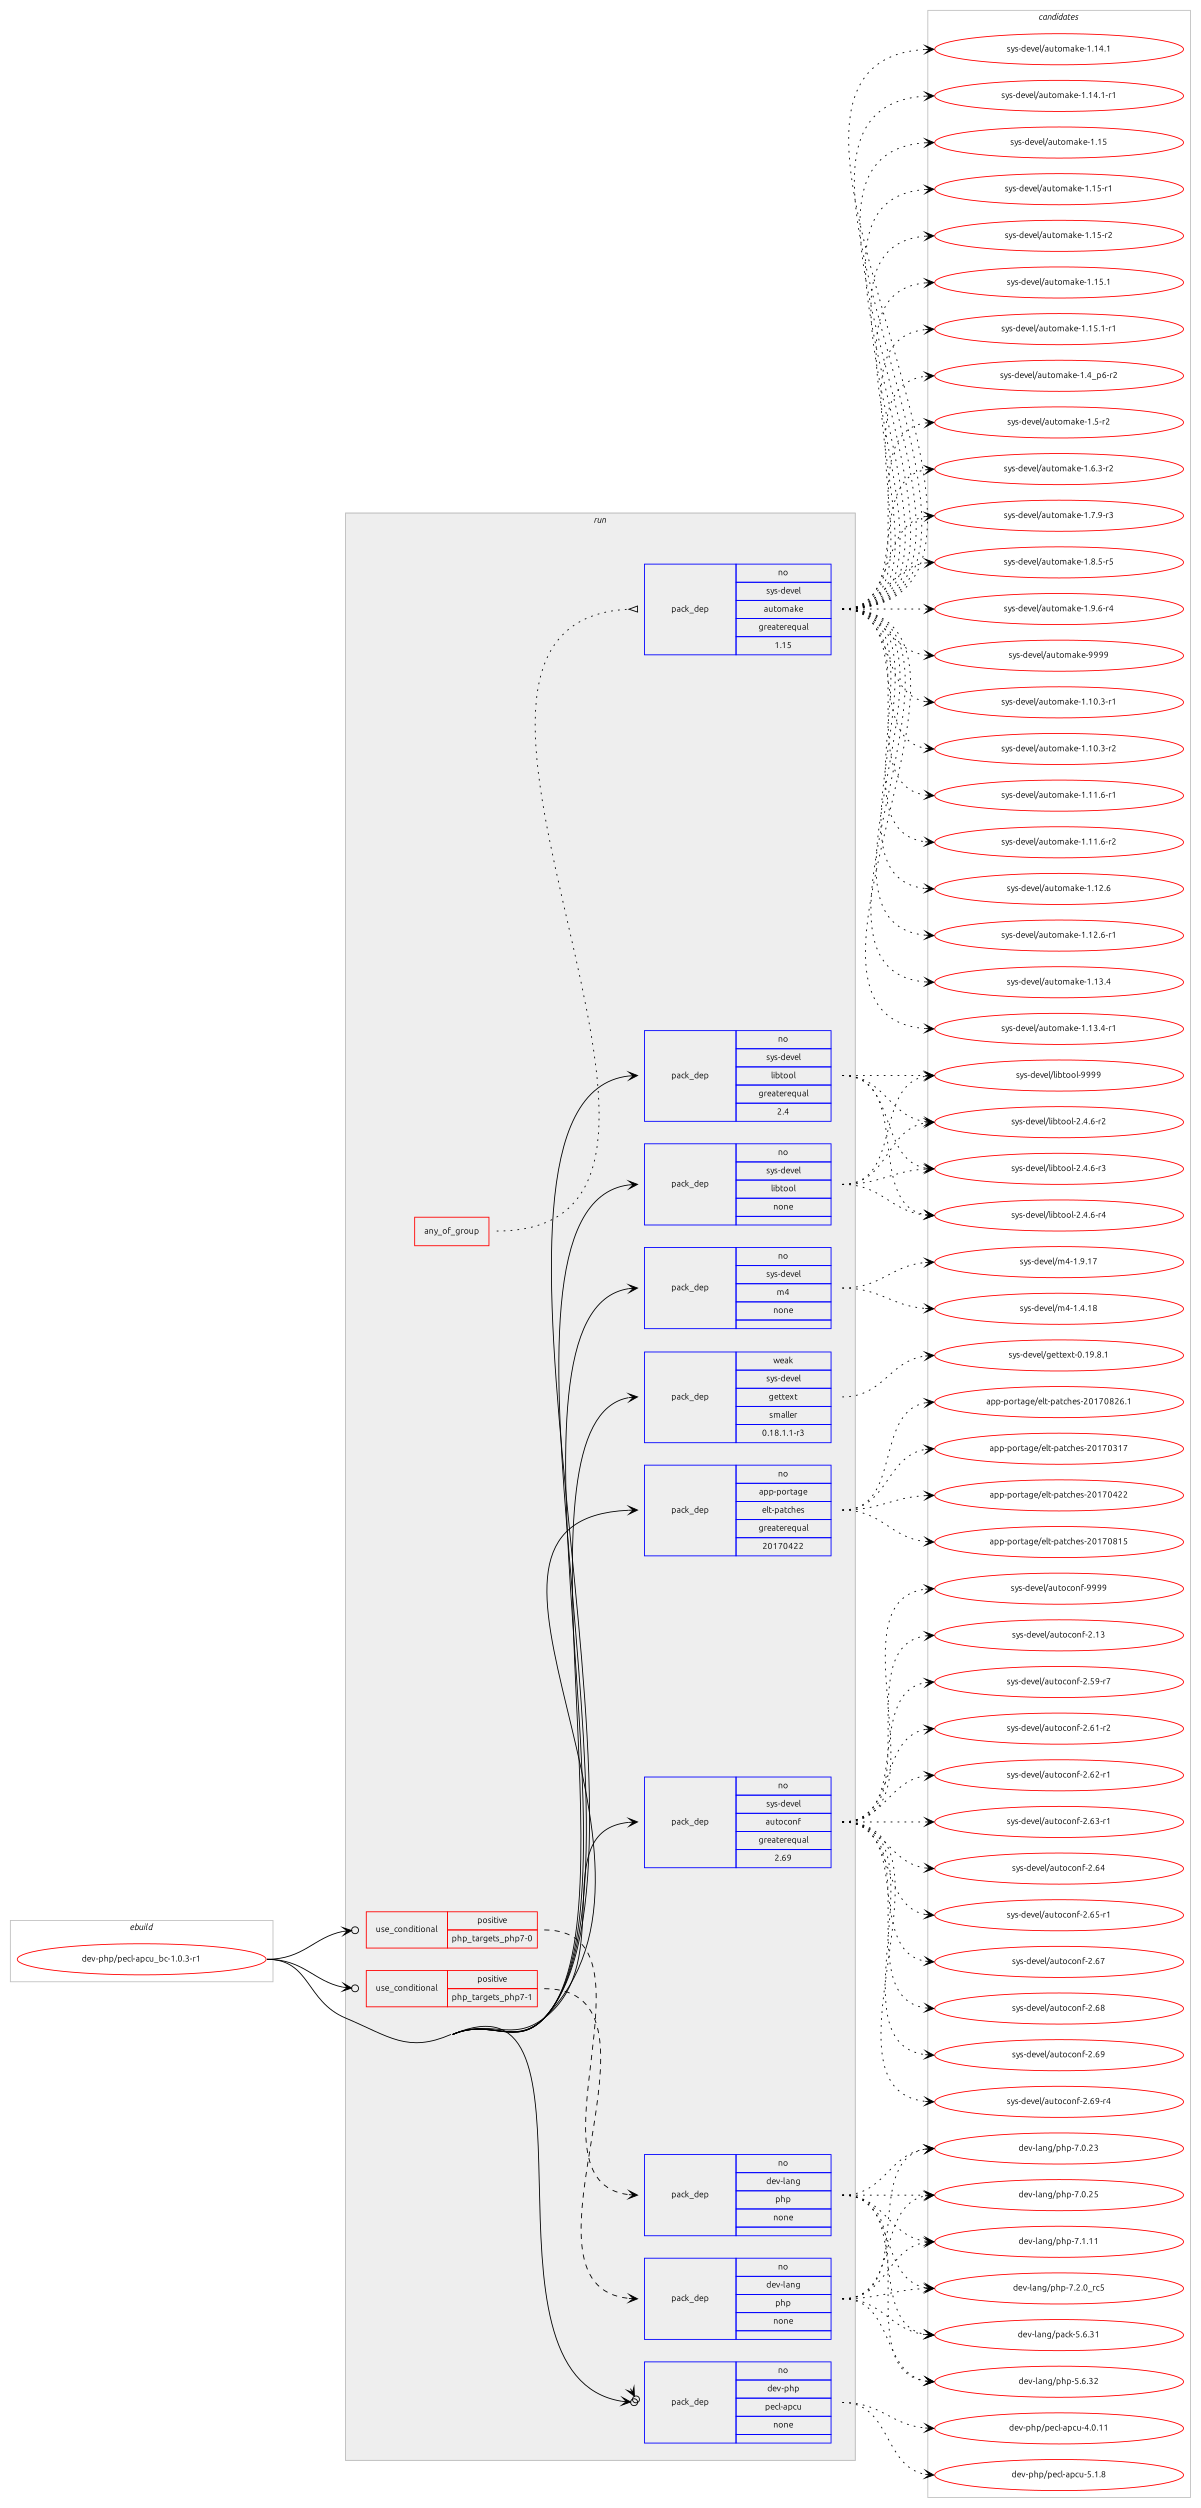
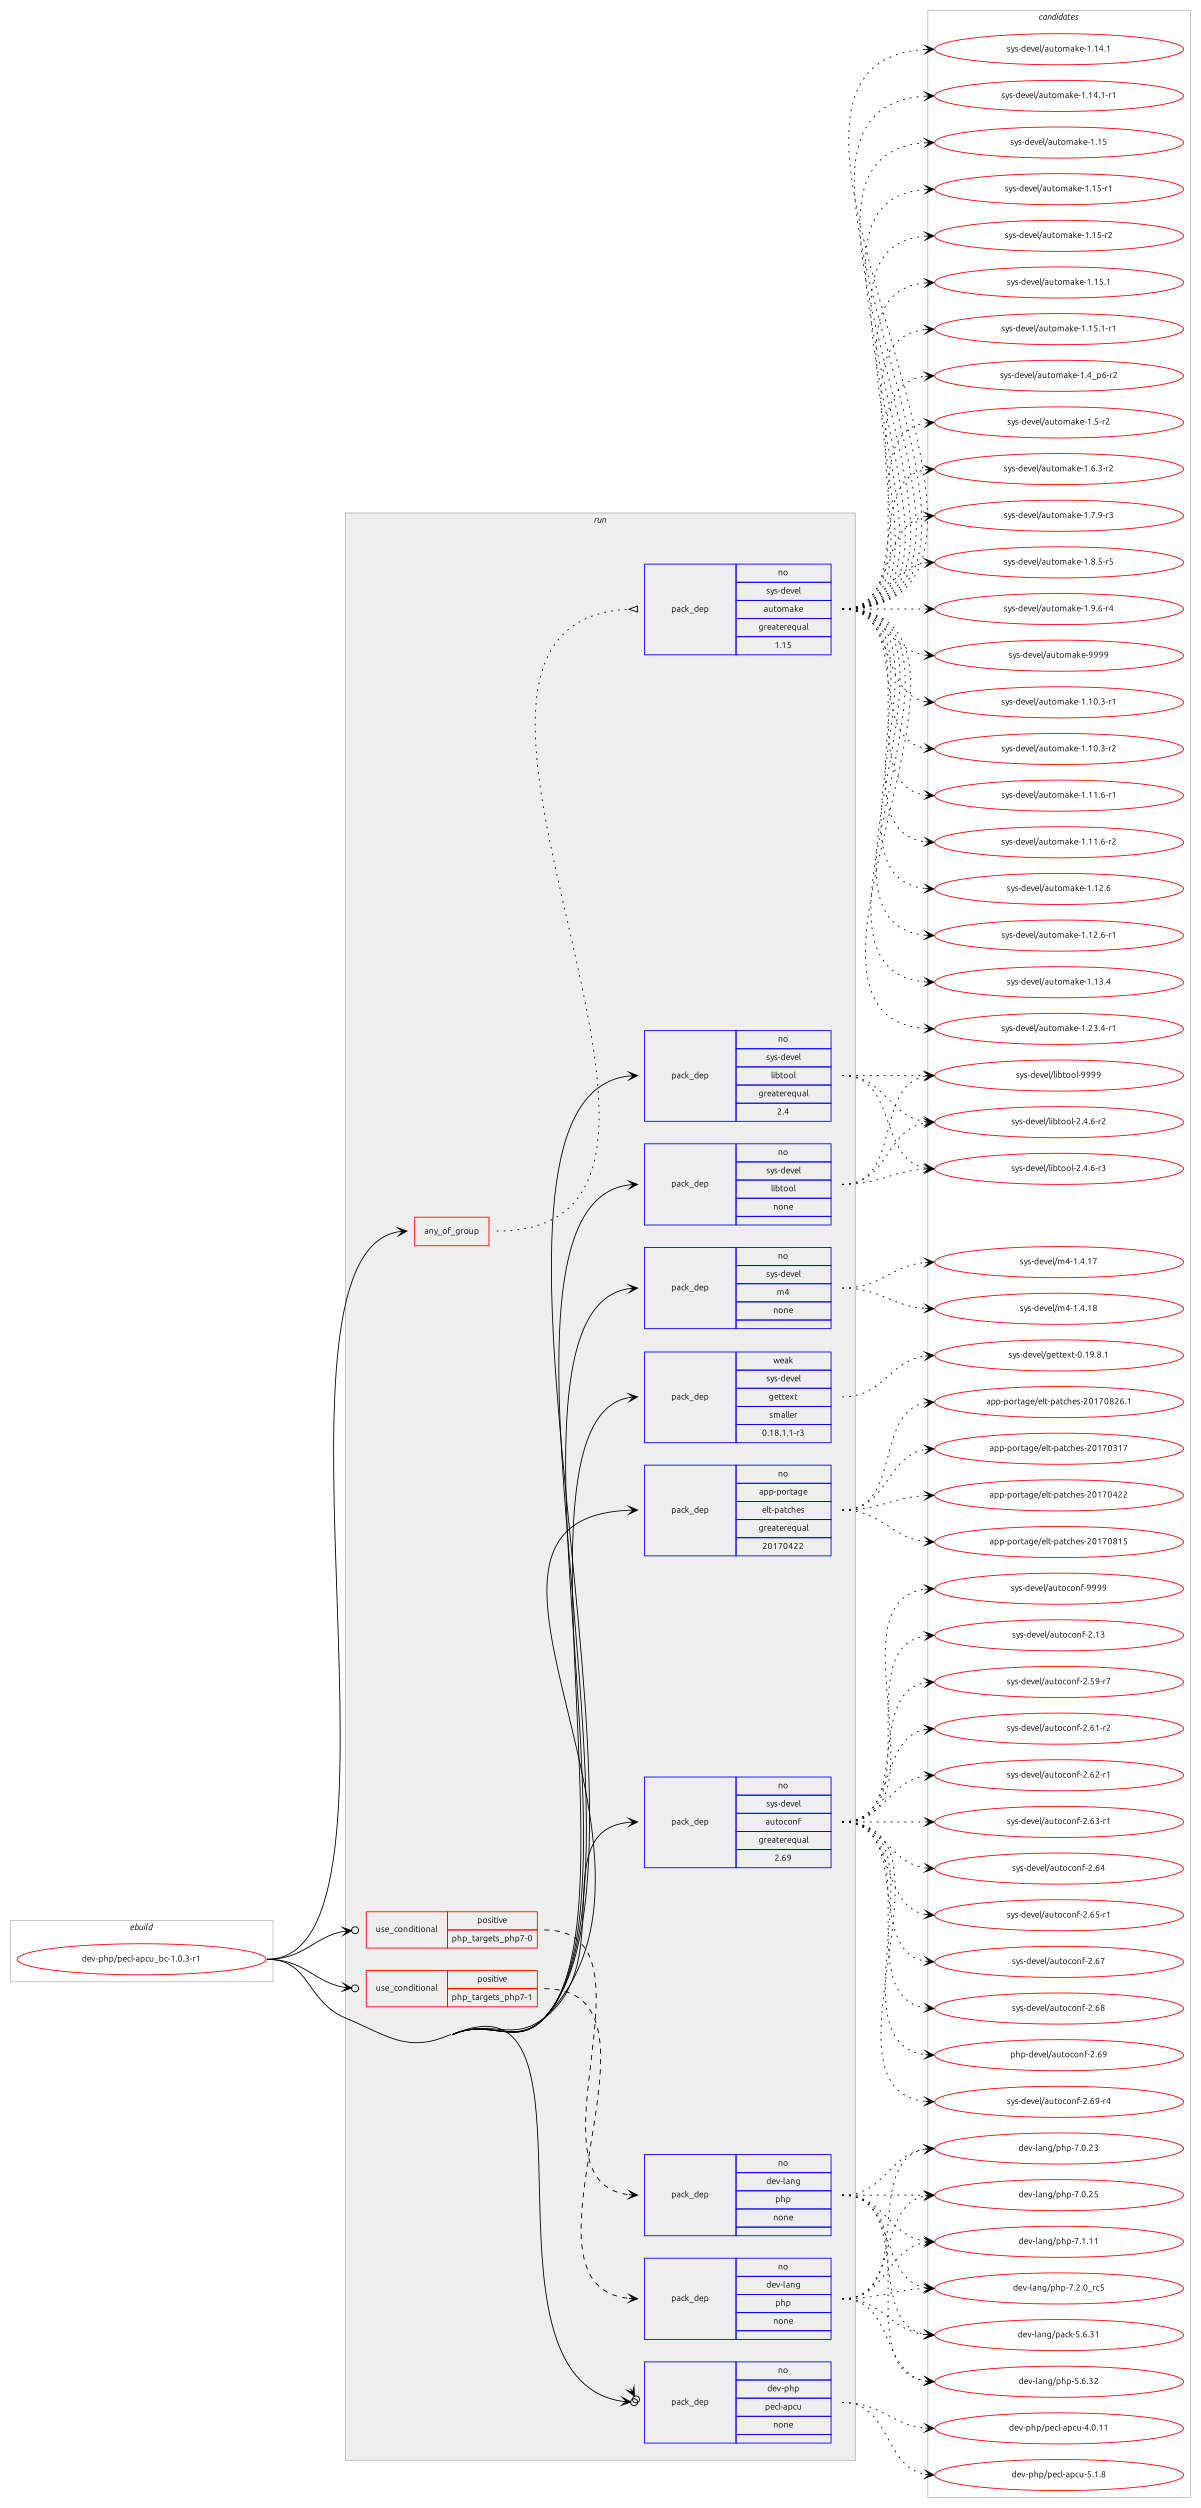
(1059, 1029) -> (1059, 1029)
(1059, 1215) -> none
(1059, 1262) -> (1059, 1262)
none -> (337, 1599)
(1059, 2055) -> (1059, 2055)
